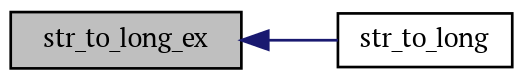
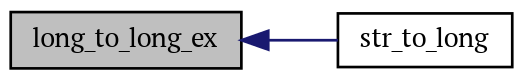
(126, 40) -> (126, 40)
